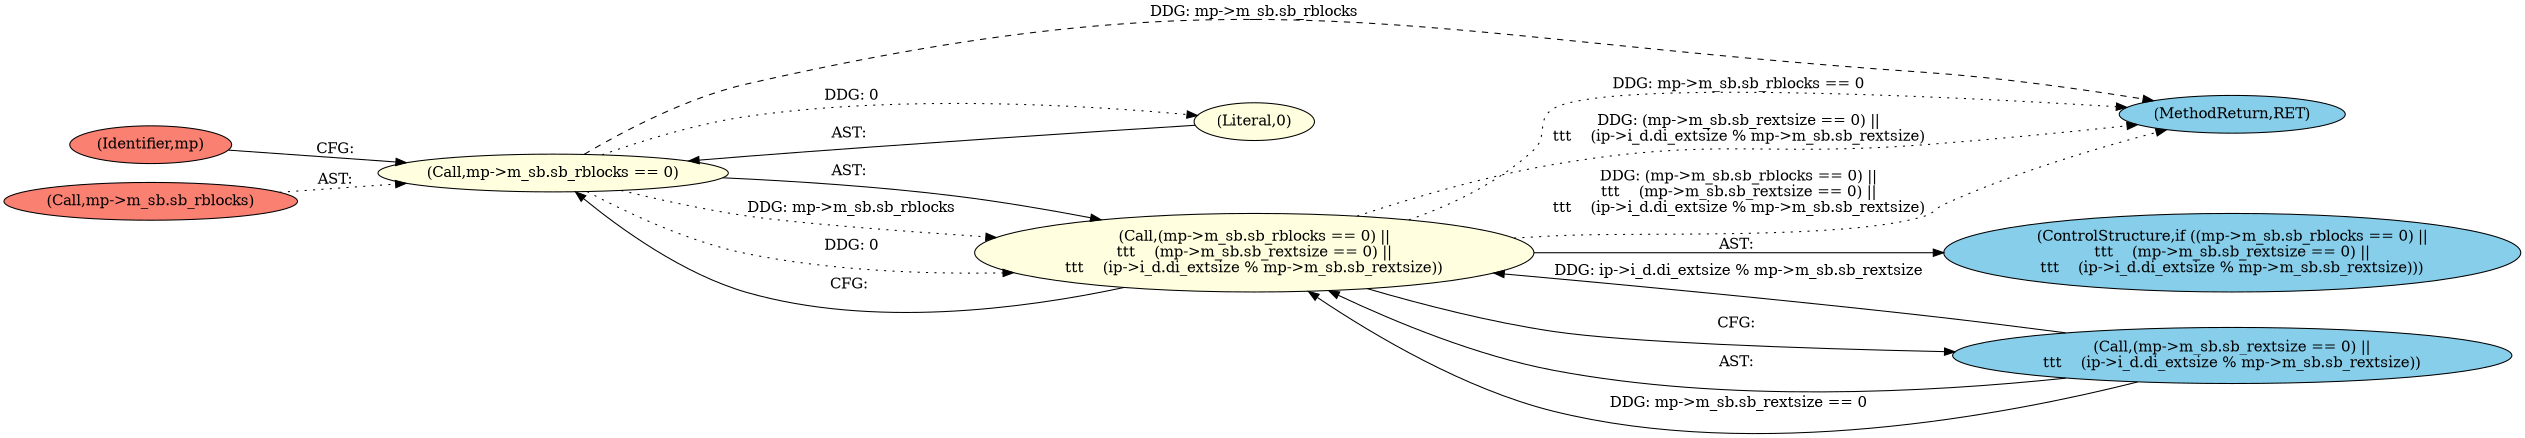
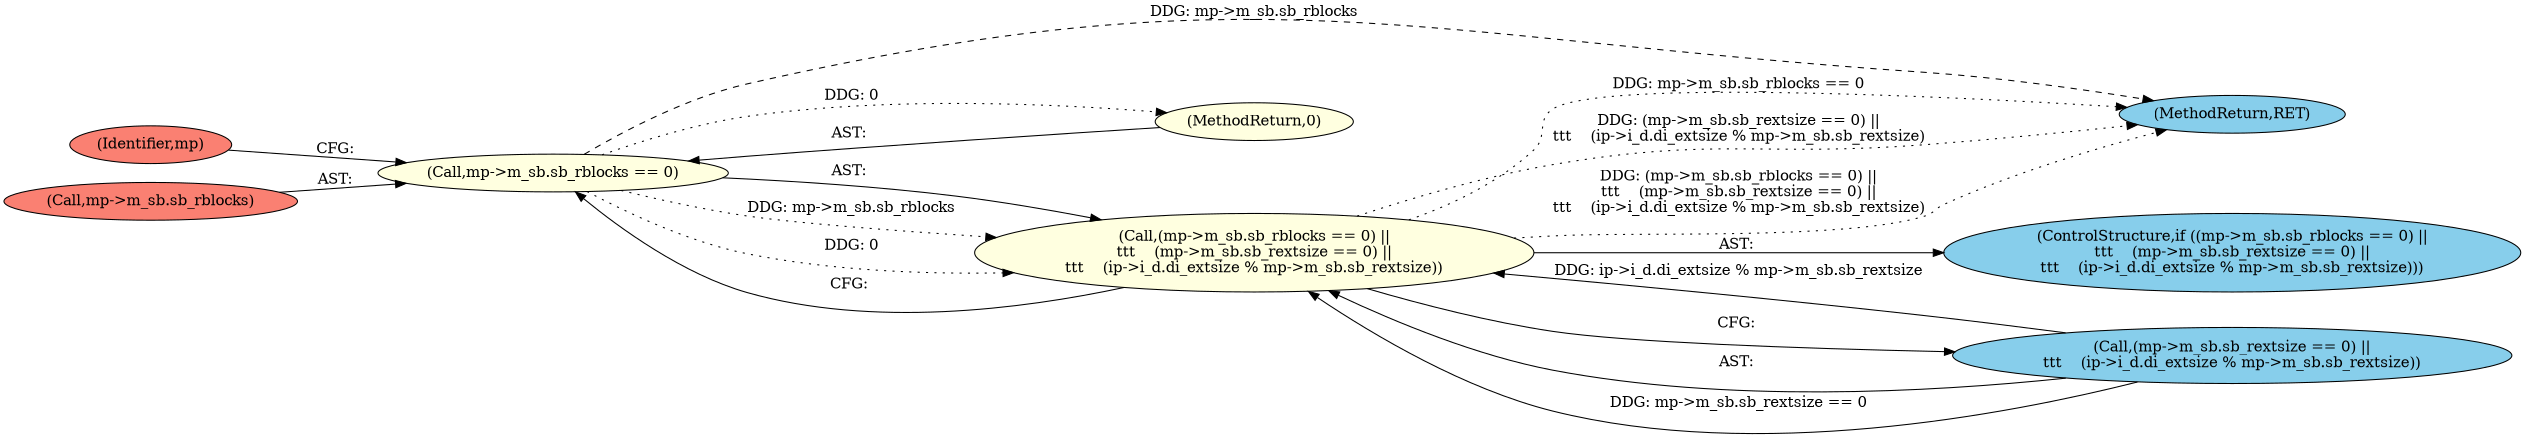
(1254, 122) -> (1254, 122)
(337, 188) -> (337, 188)
